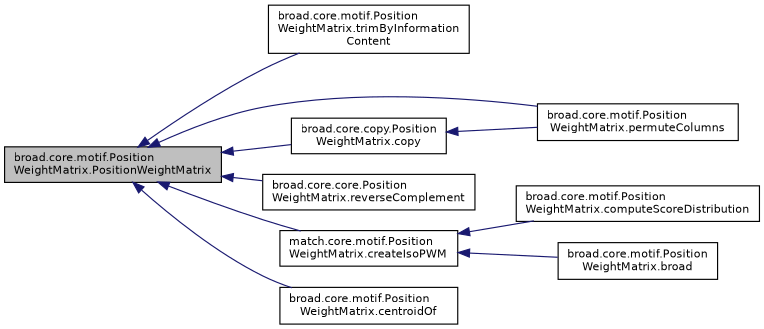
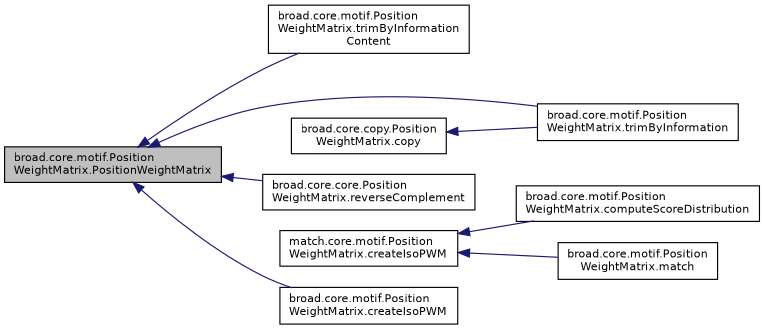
(638, 122) -> (638, 122)
(262, 148) -> none
(234, 210) -> none
(638, 261) -> (638, 261)
(369, 306) -> (369, 306)
